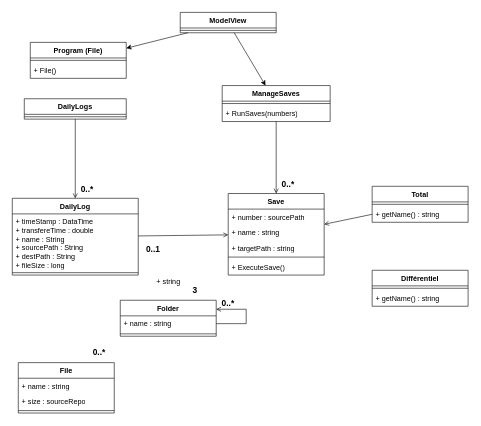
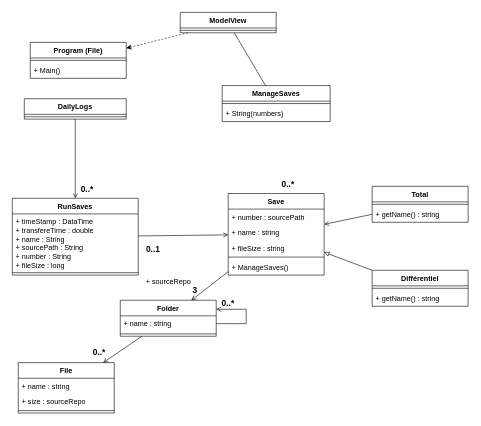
(157, 40) -> (157, 40)
(47, 71) -> (48, 71)
(263, 80) -> (264, 82)
(263, 114) -> (258, 114)
(276, 157) -> none
(75, 207) -> (75, 207)
(59, 244) -> (59, 244)
(270, 249) -> (263, 249)
none -> (351, 262)
(261, 268) -> (261, 268)
(169, 282) -> (169, 282)
none -> (209, 286)
none -> (122, 350)
